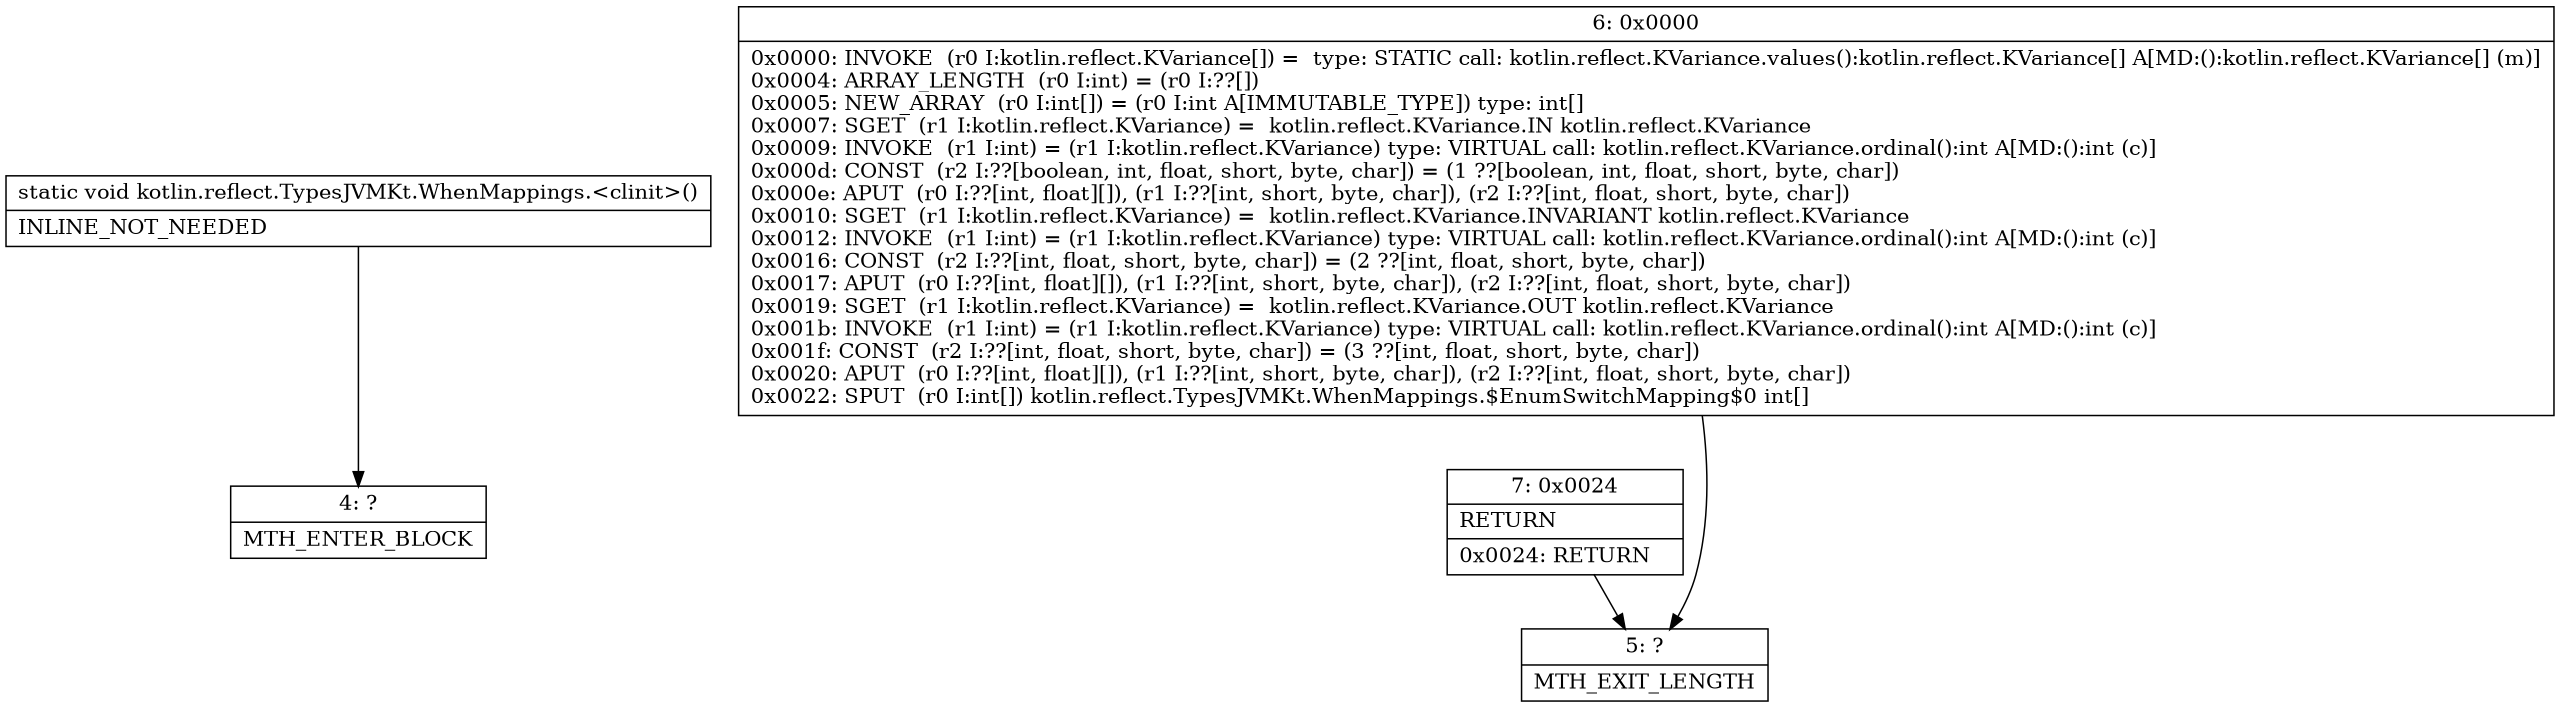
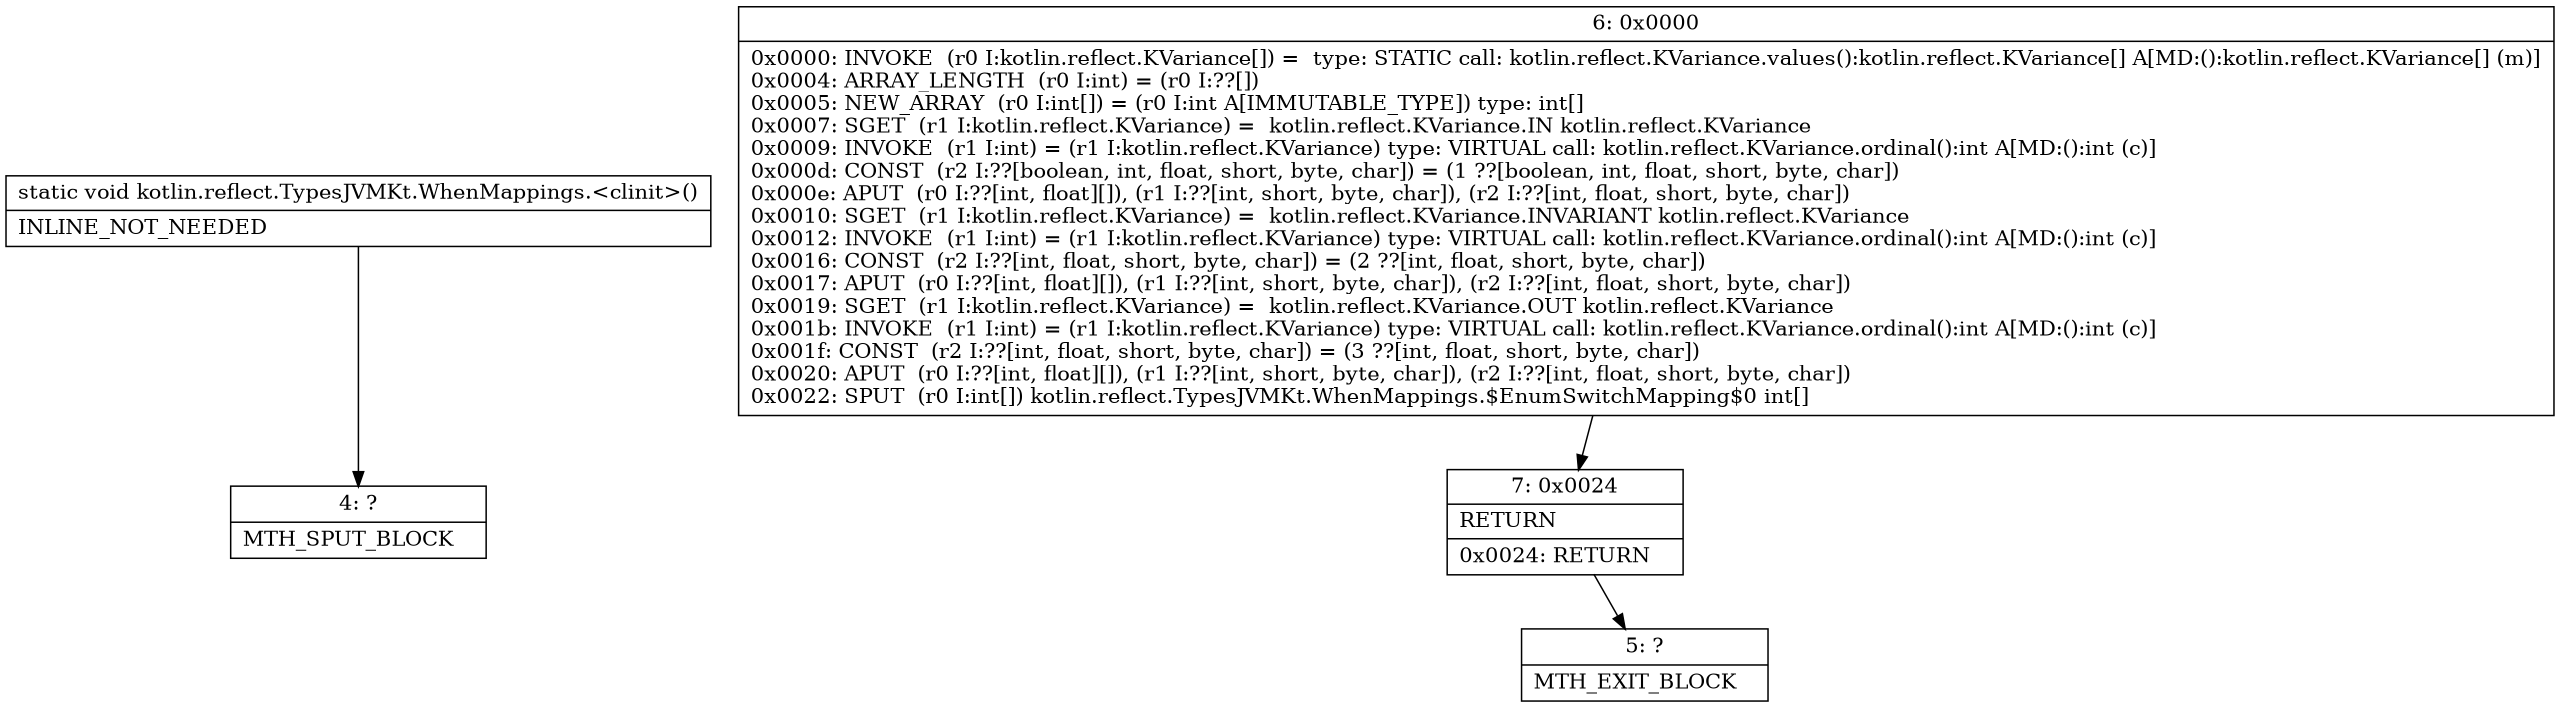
(1705, 518) -> (1588, 435)
(358, 539) -> (349, 539)
(1645, 682) -> (1636, 682)
